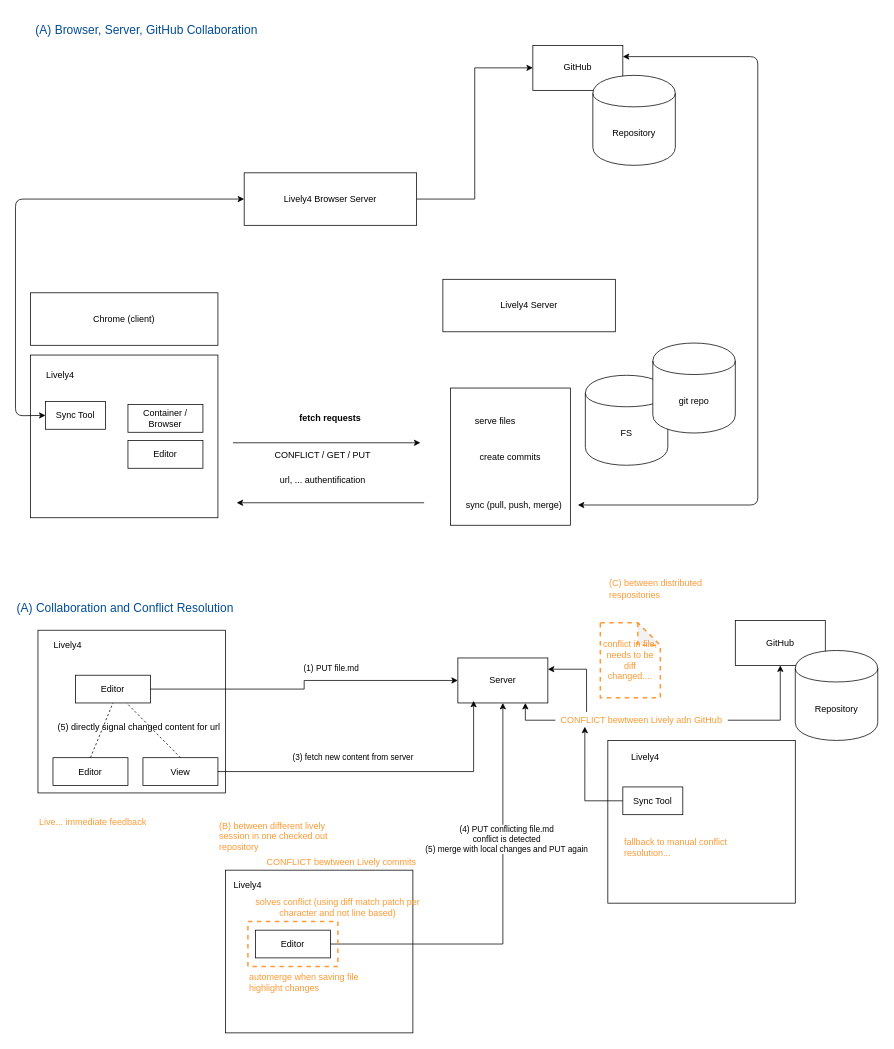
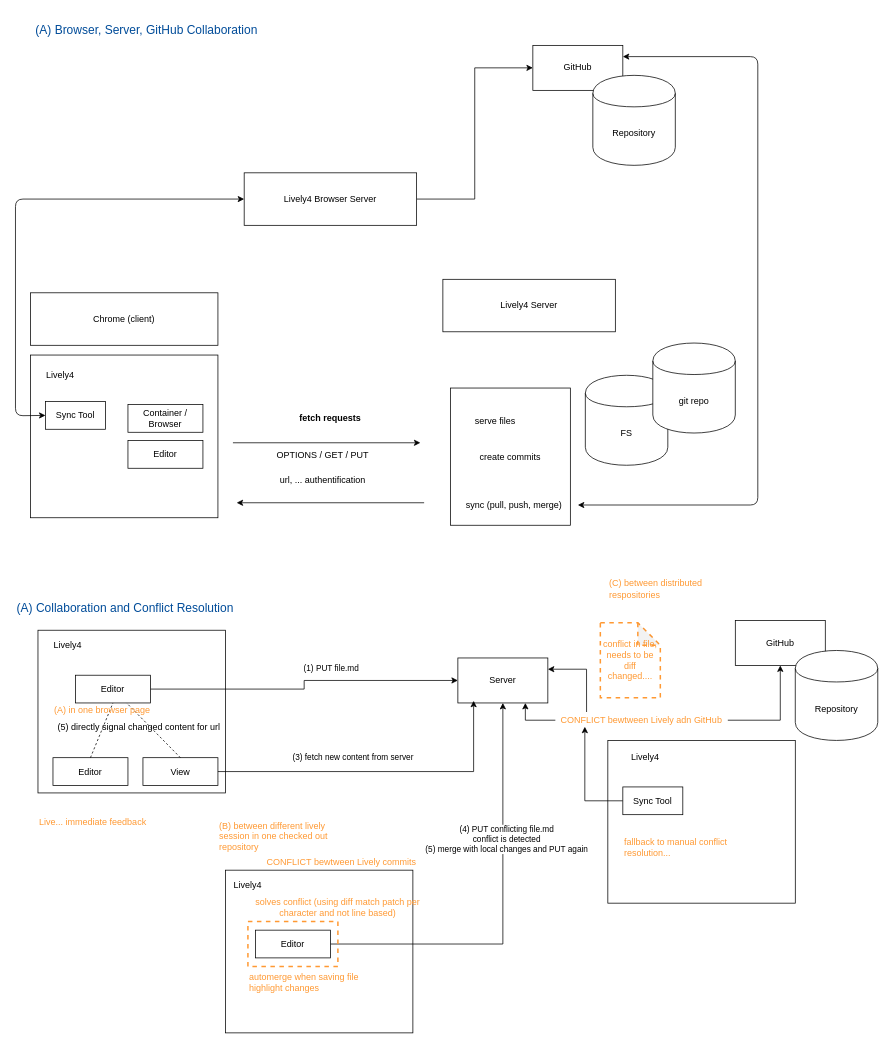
(323, 456) -> (323, 456)
none -> (113, 711)
